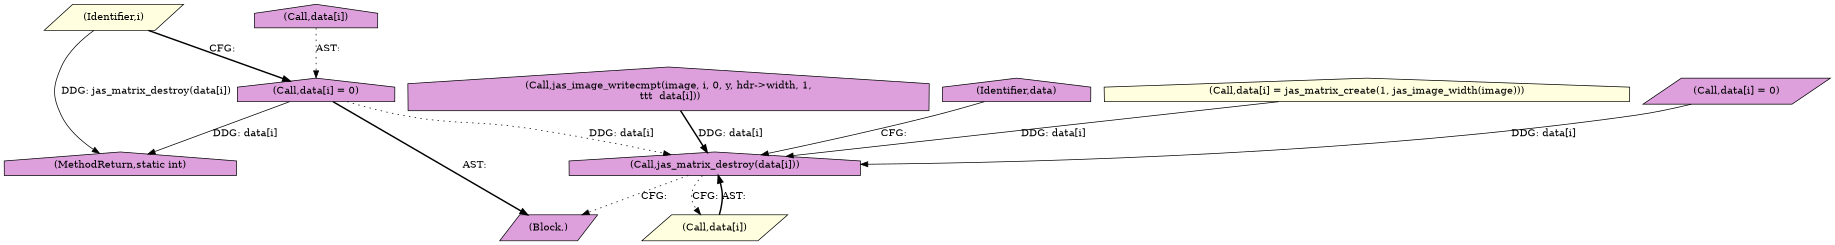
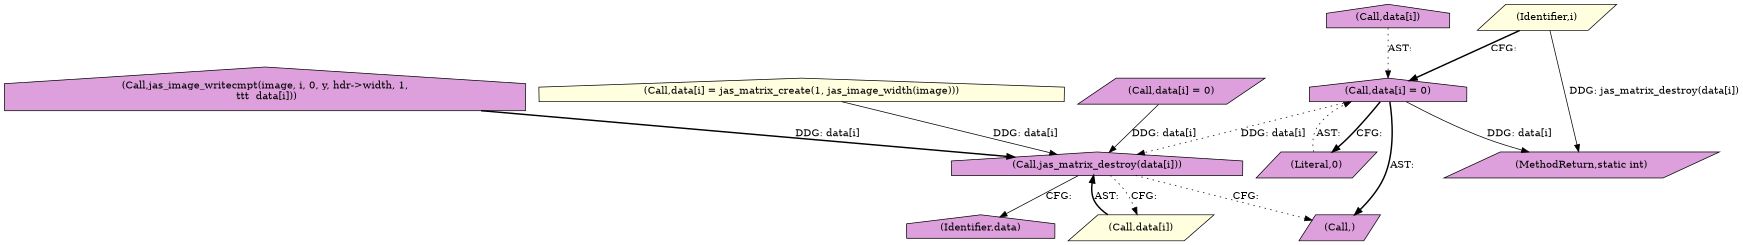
(877, 129) -> (1042, 195)
(120, 165) -> (1582, 165)
none -> (1317, 165)
(549, 228) -> (1340, 228)
